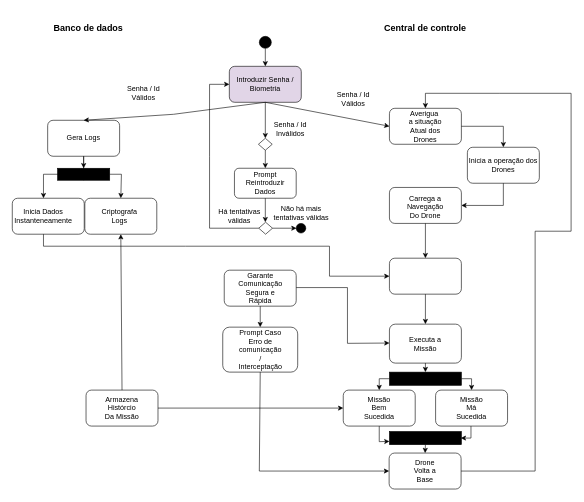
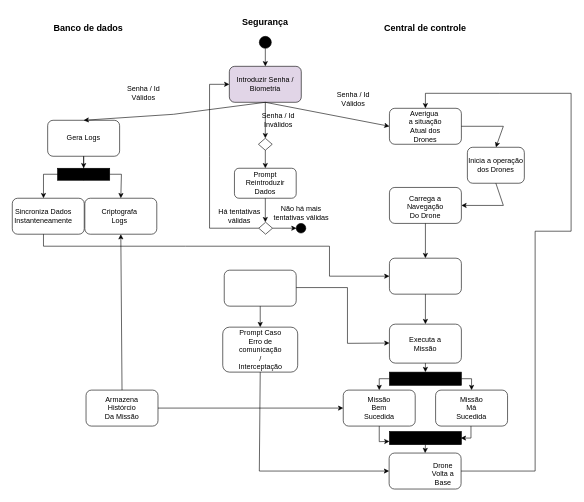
none -> (266, 21)
(290, 129) -> (278, 120)
(504, 165) -> (496, 165)
(44, 216) -> (44, 216)
(260, 288) -> none
(425, 471) -> (443, 474)
